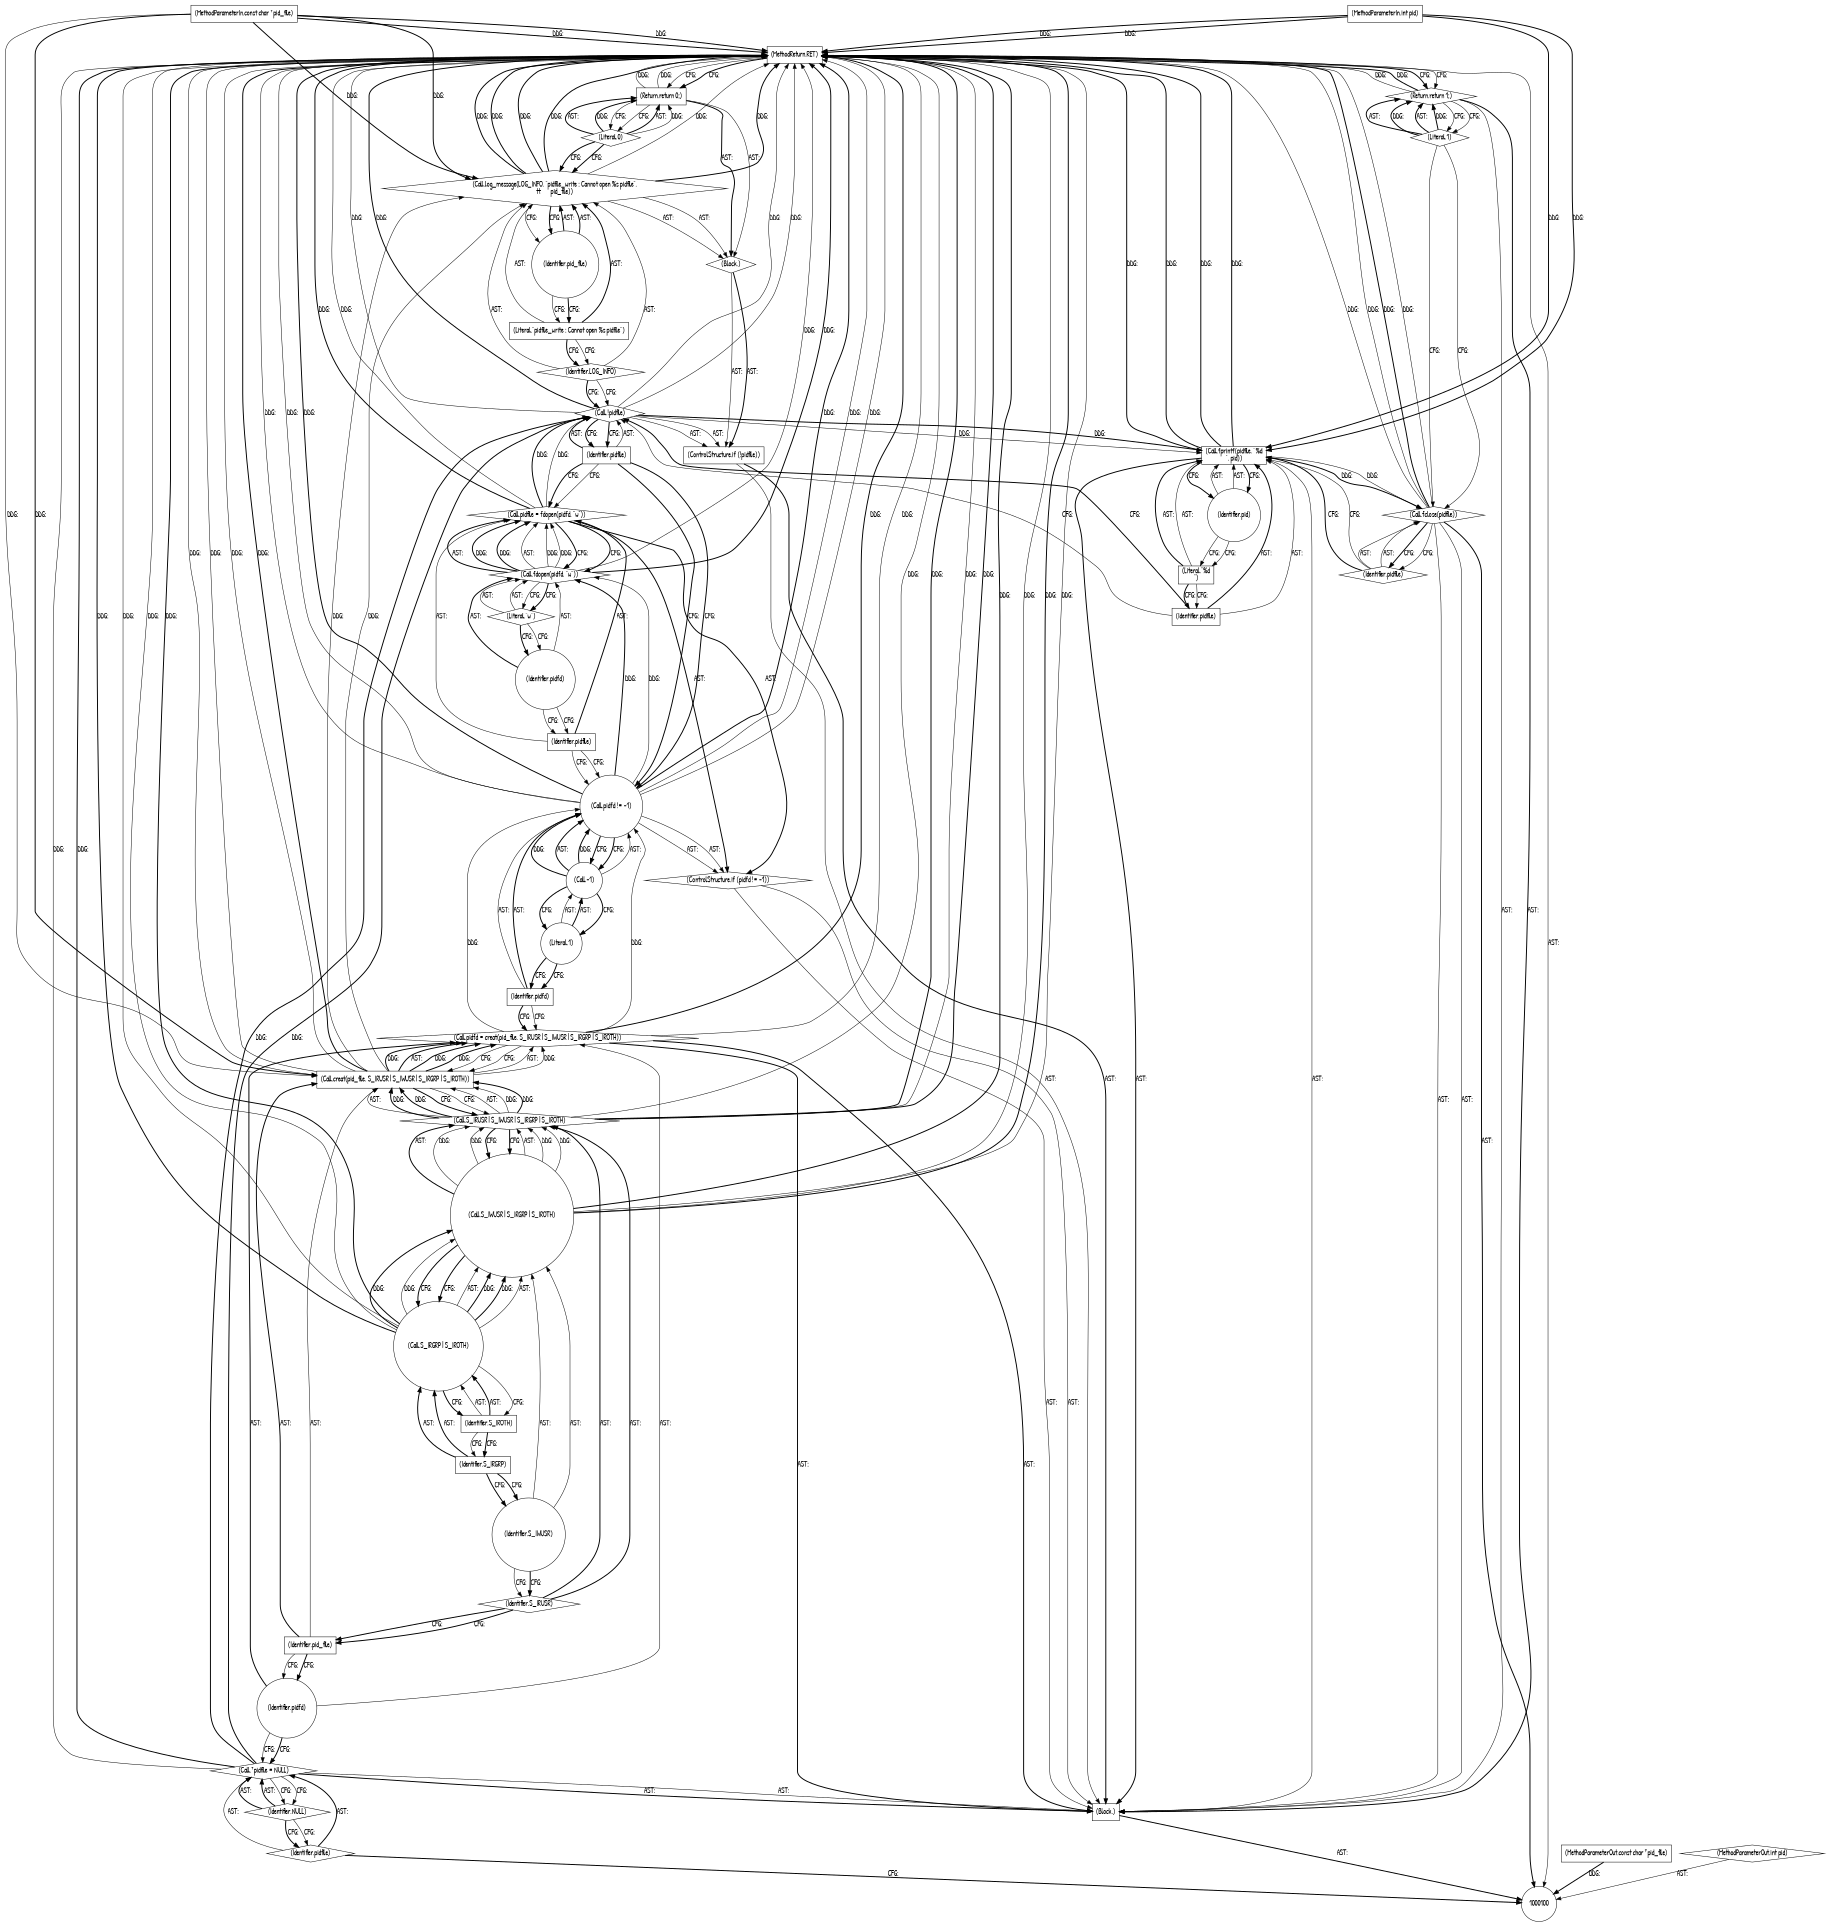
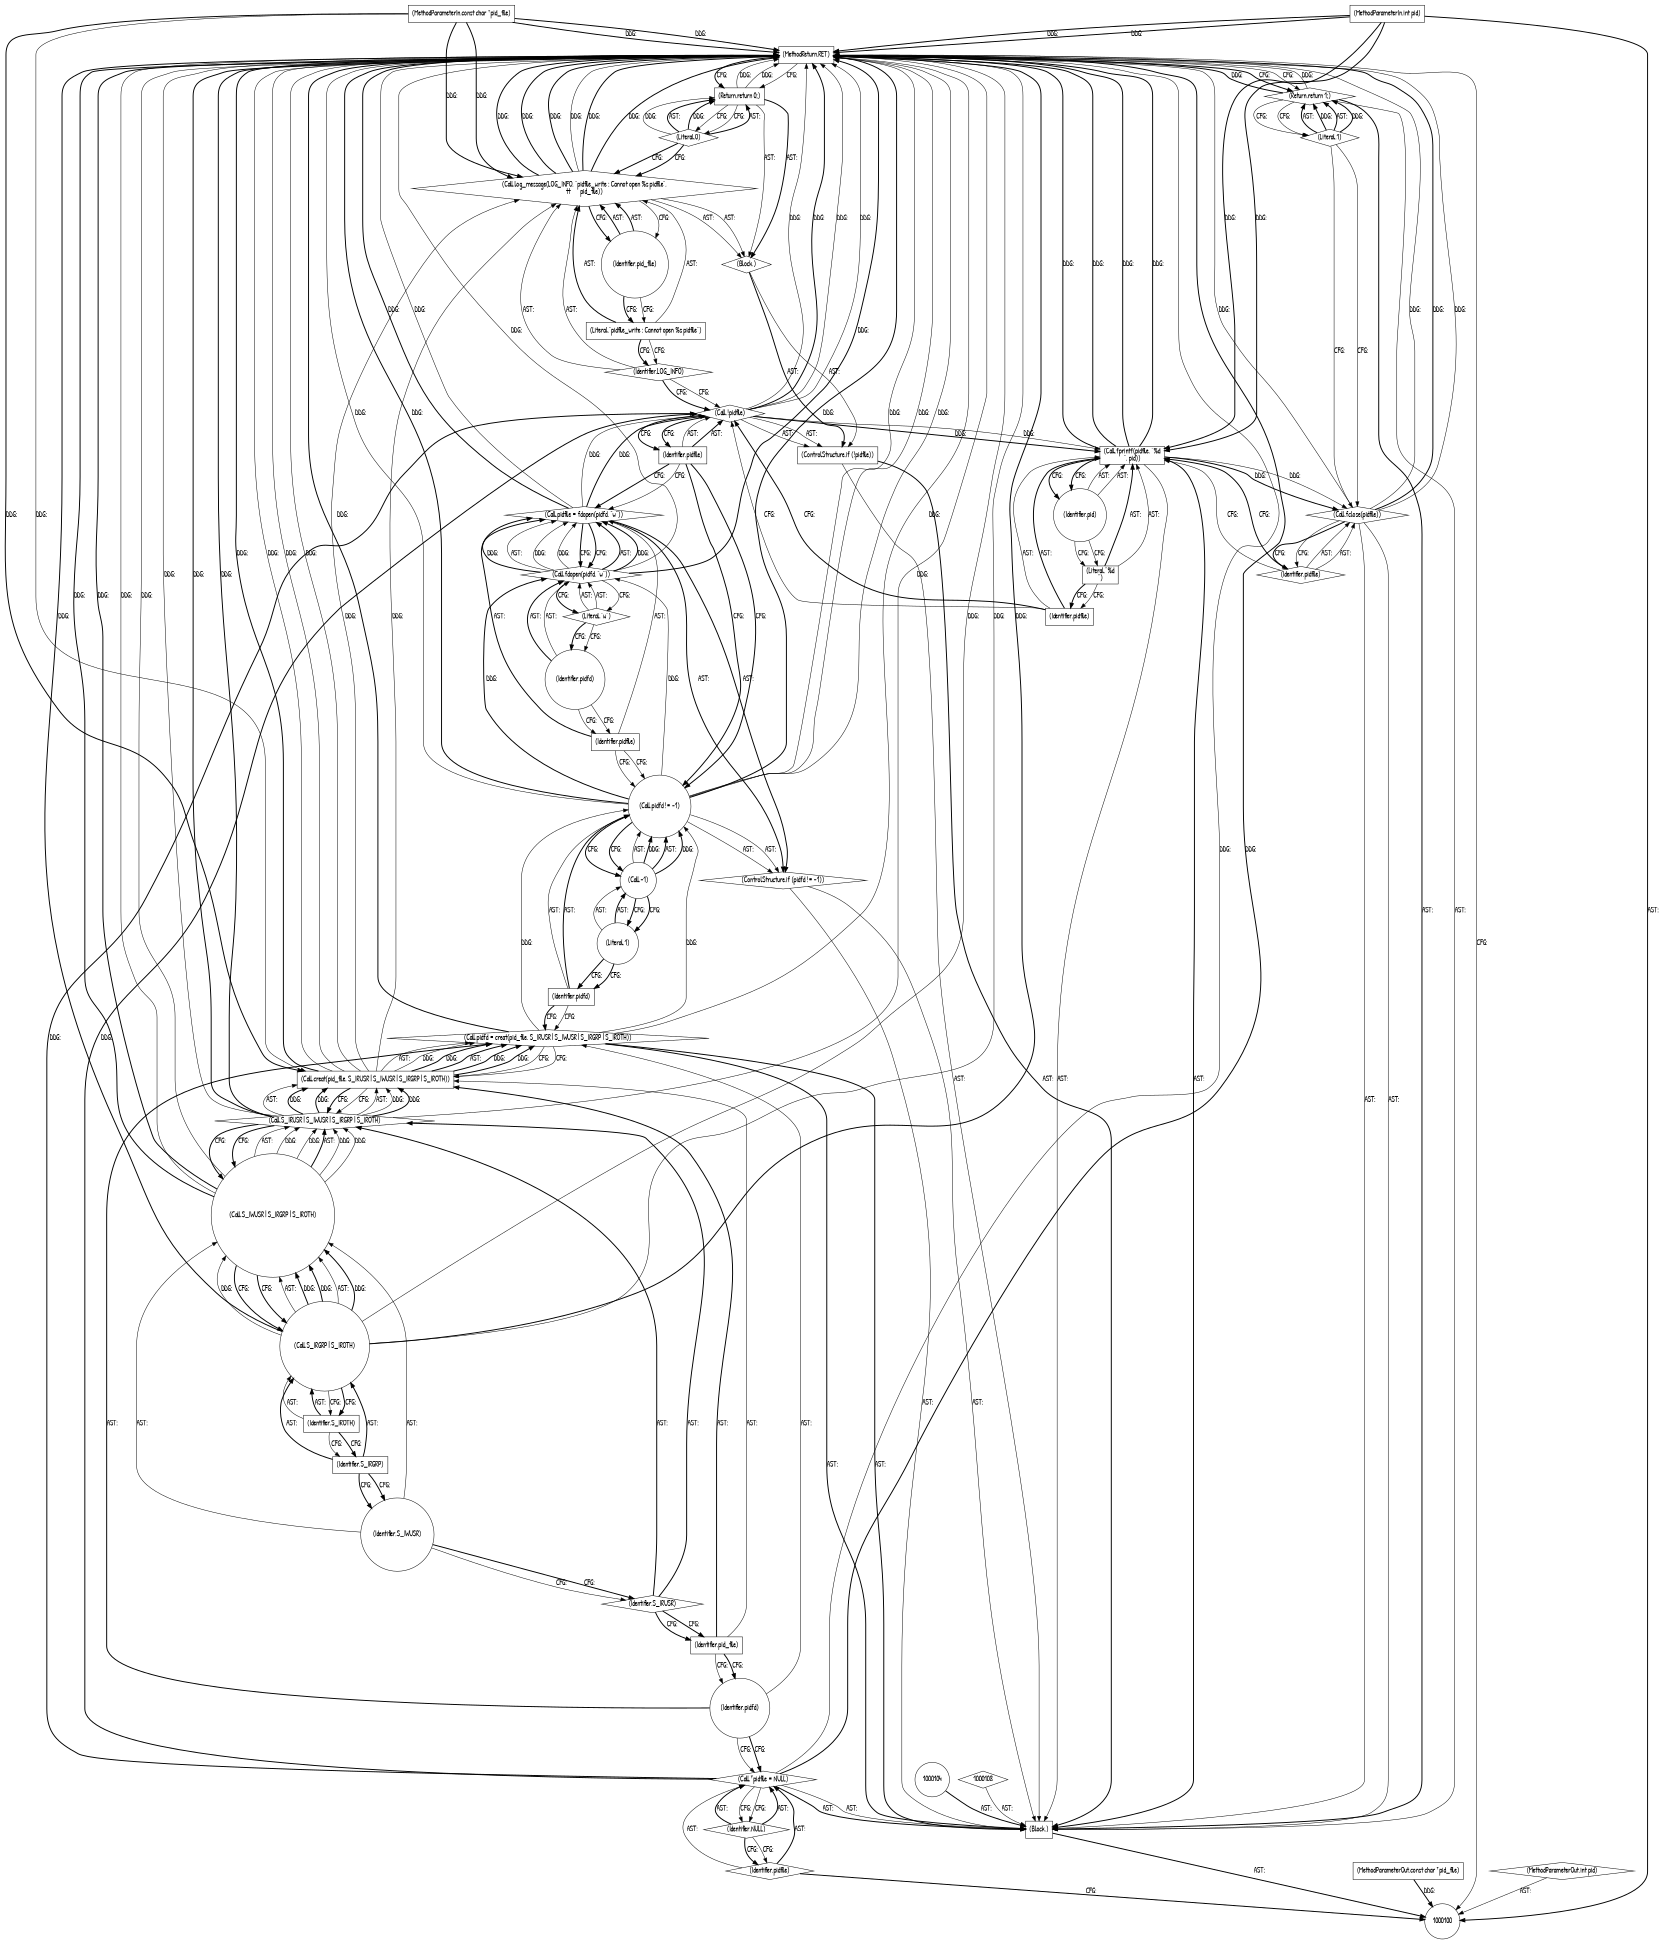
(1554, 944) -> (1483, 944)
(1482, 1198) -> (1648, 947)
none -> (932, 1780)
none -> (983, 1780)
